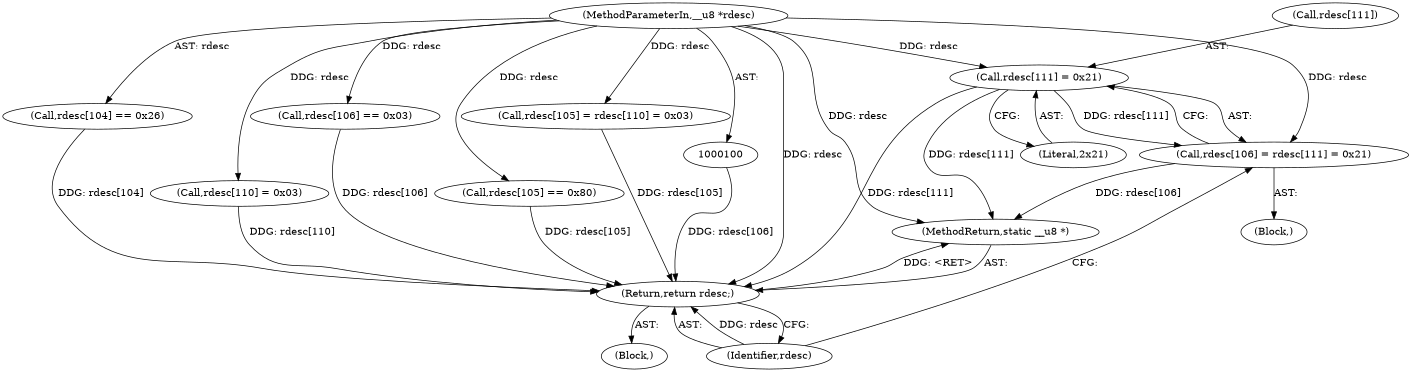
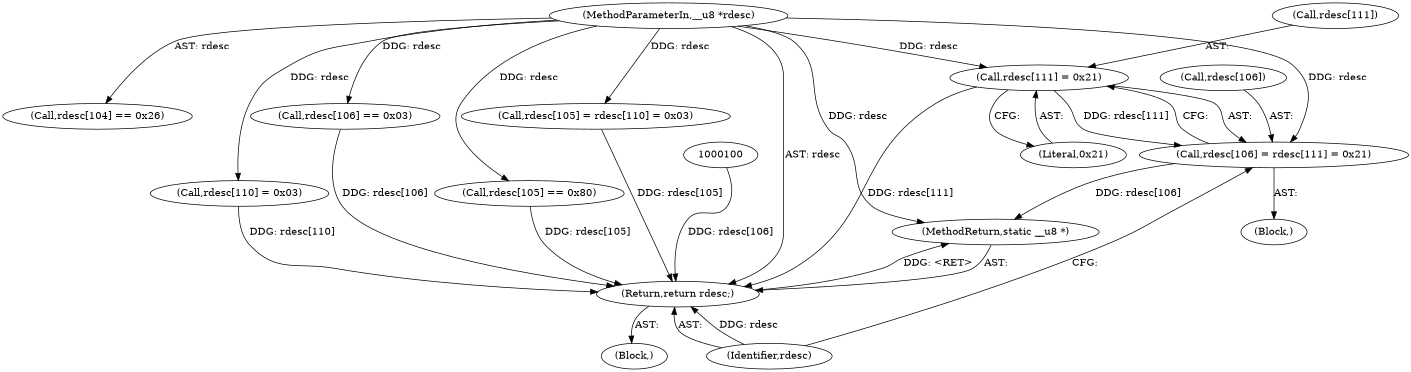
(732, 76) -> none
none -> (1223, 78)
(924, 152) -> none
(813, 155) -> (813, 155)
(1073, 155) -> (1073, 155)
(272, 270) -> none
(769, 312) -> none
